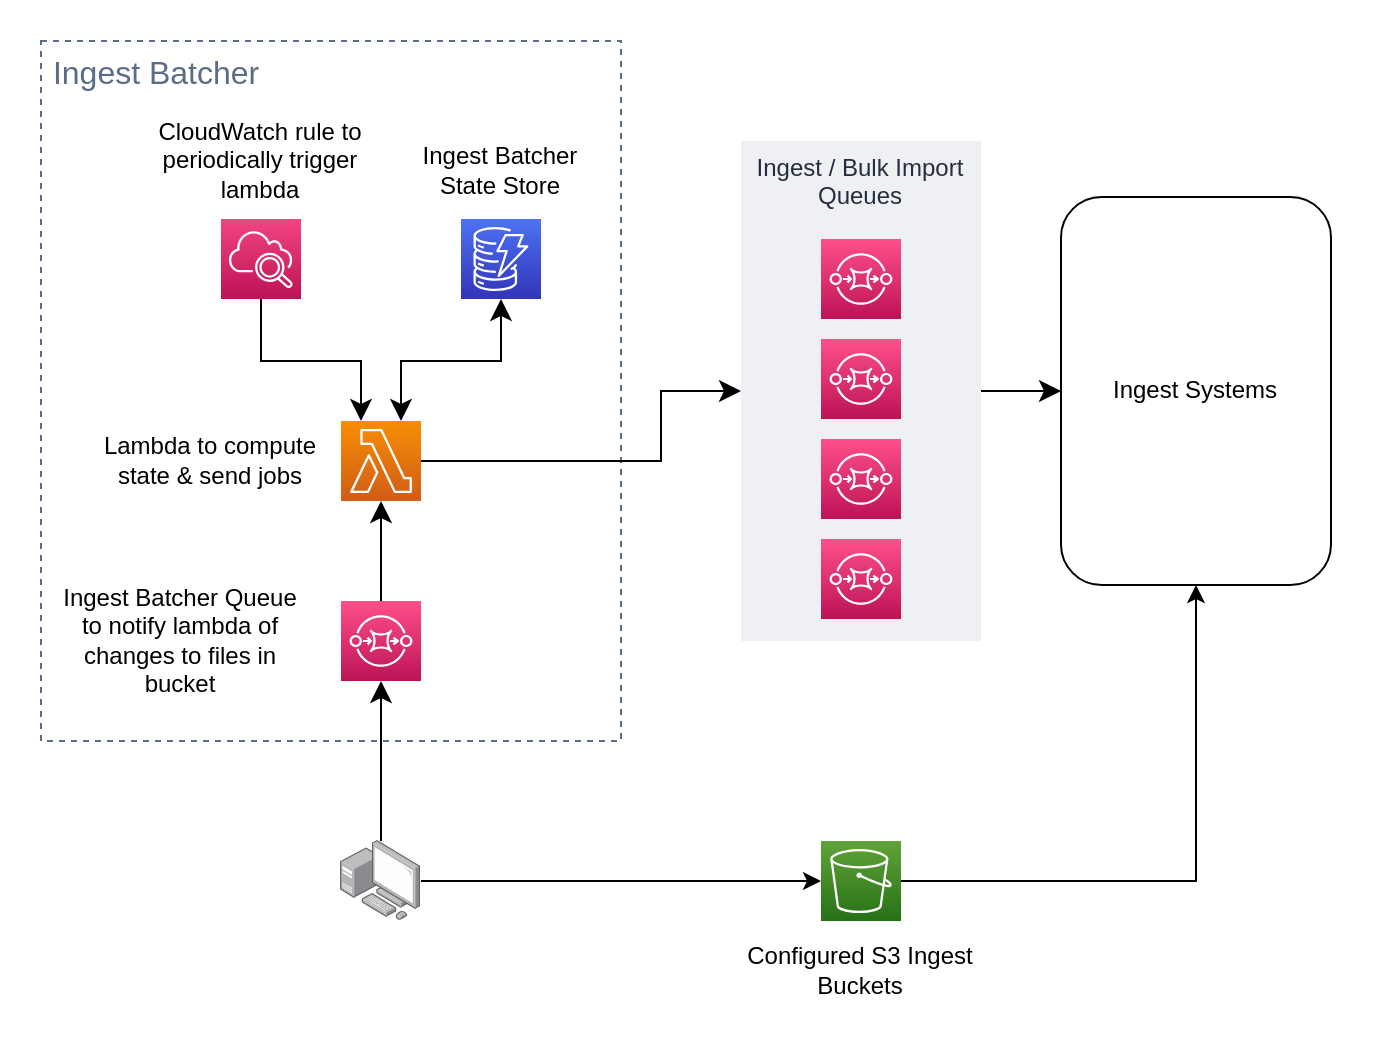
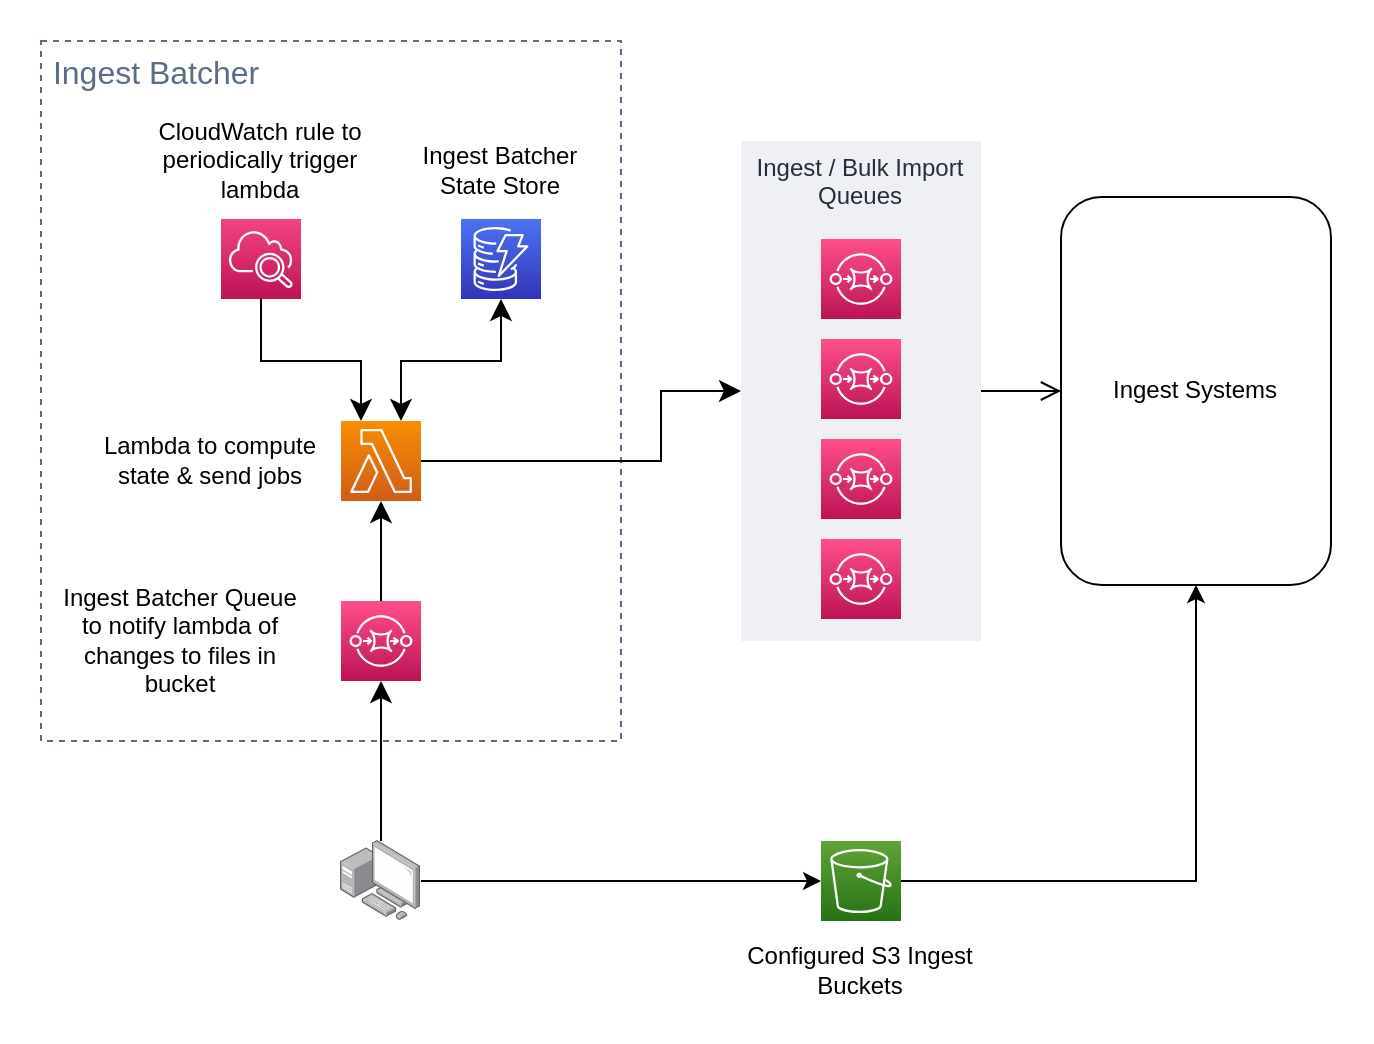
(1043, 391) -> (1047, 391)
